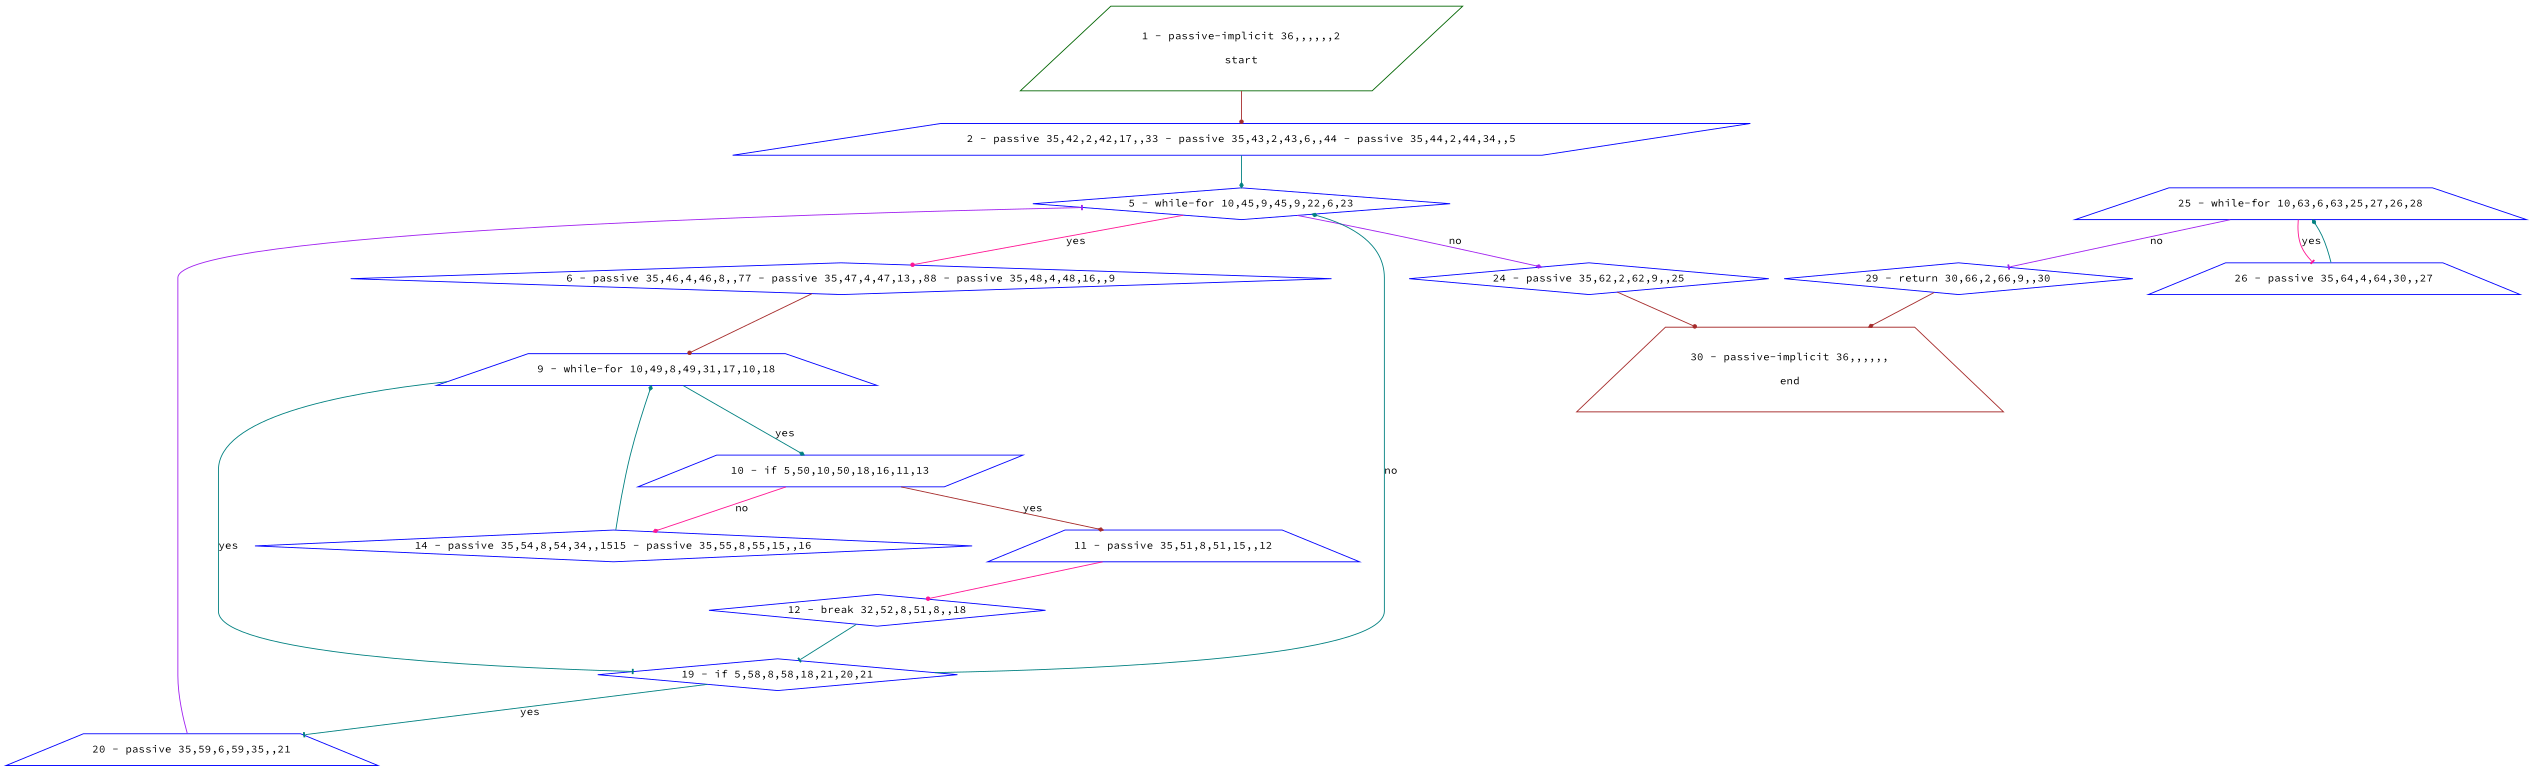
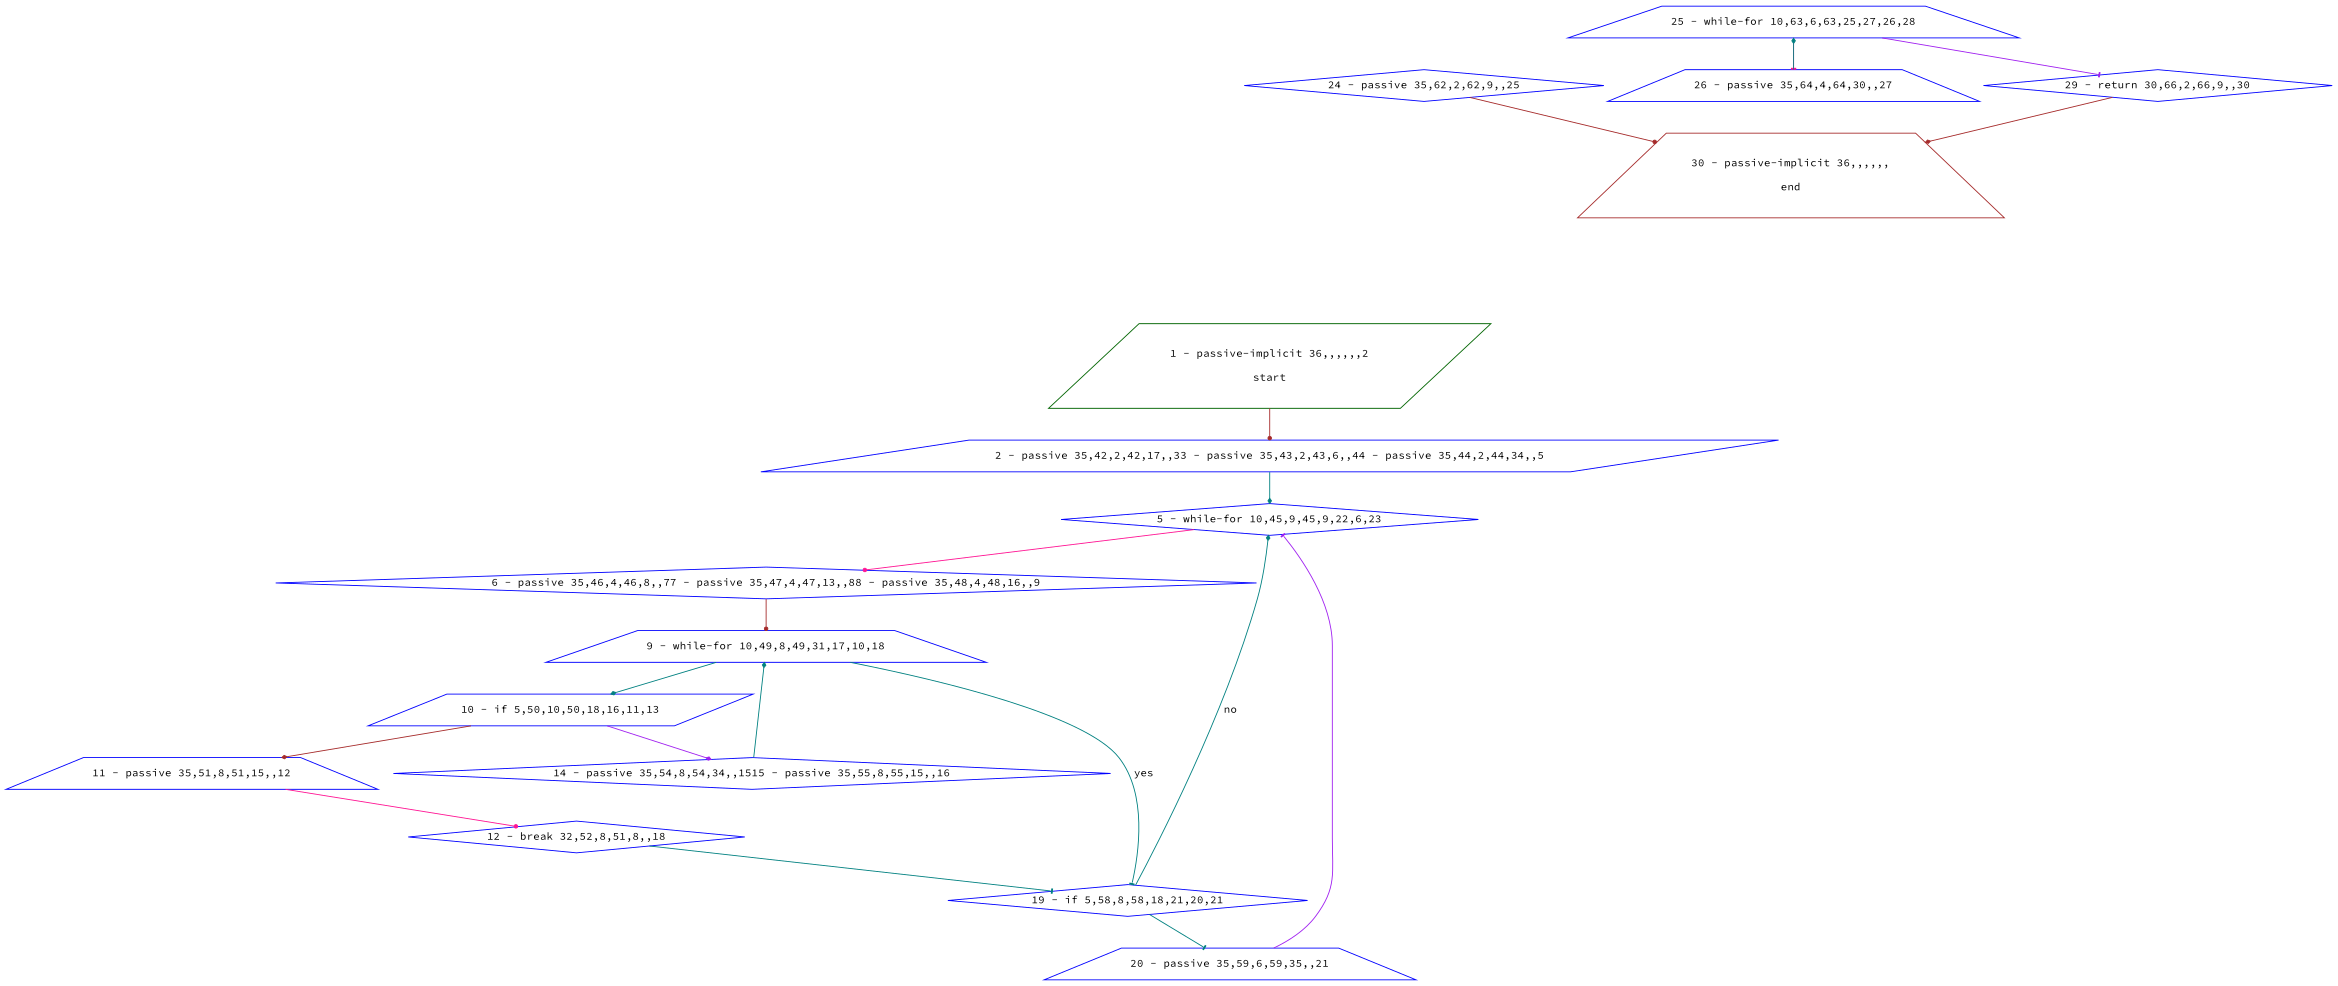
(1417, 240) -> none
(722, 508) -> (657, 742)
